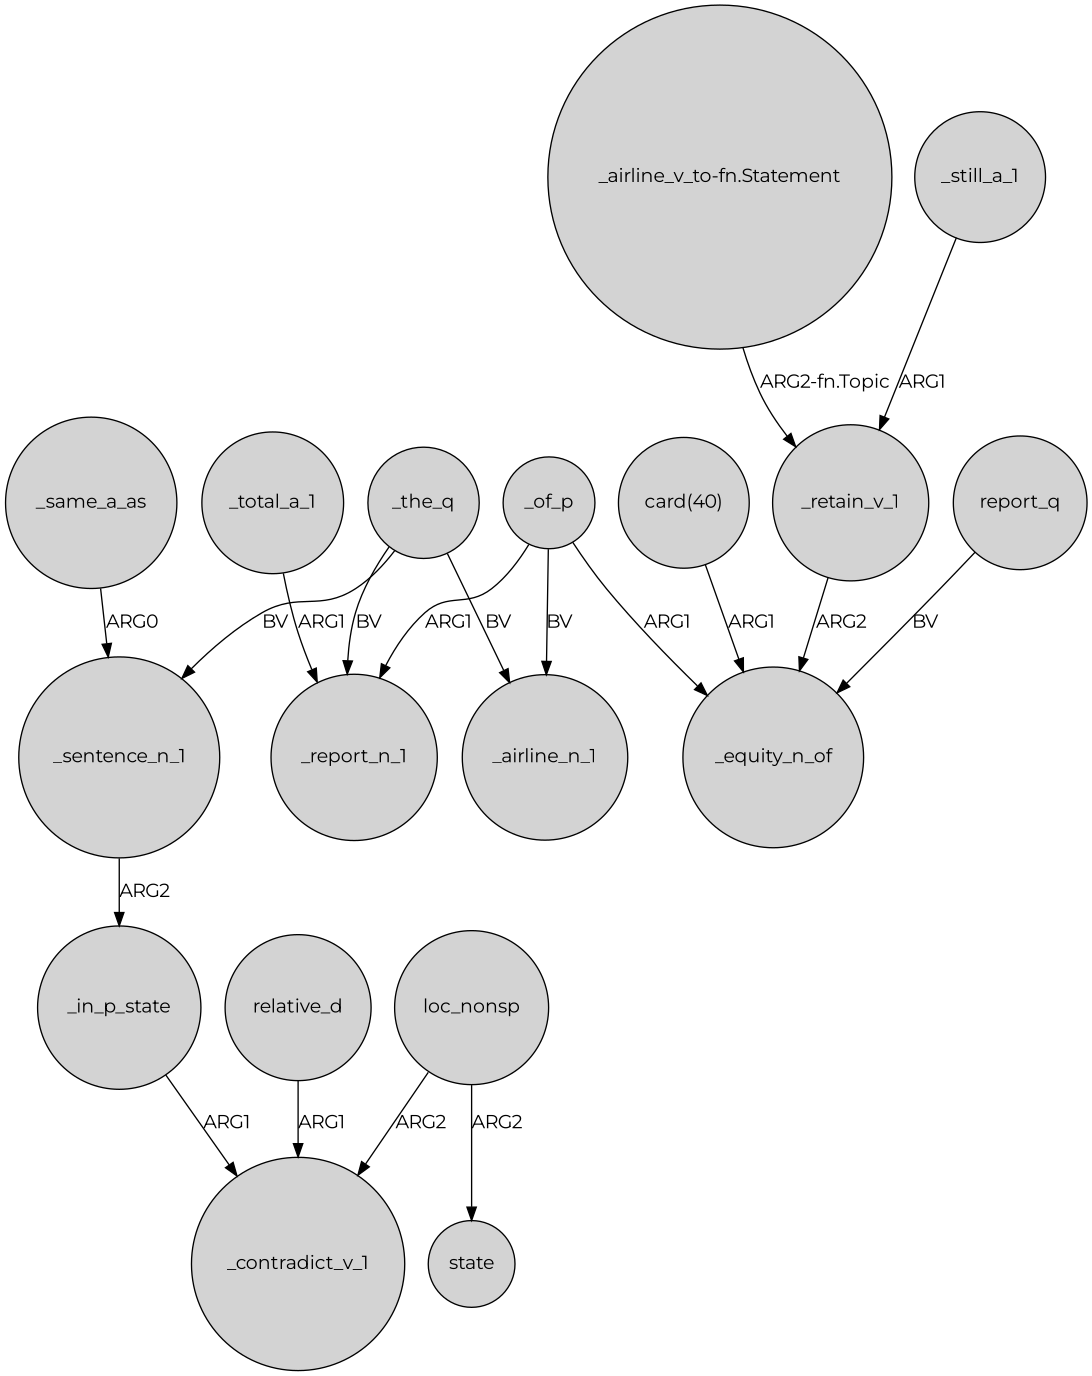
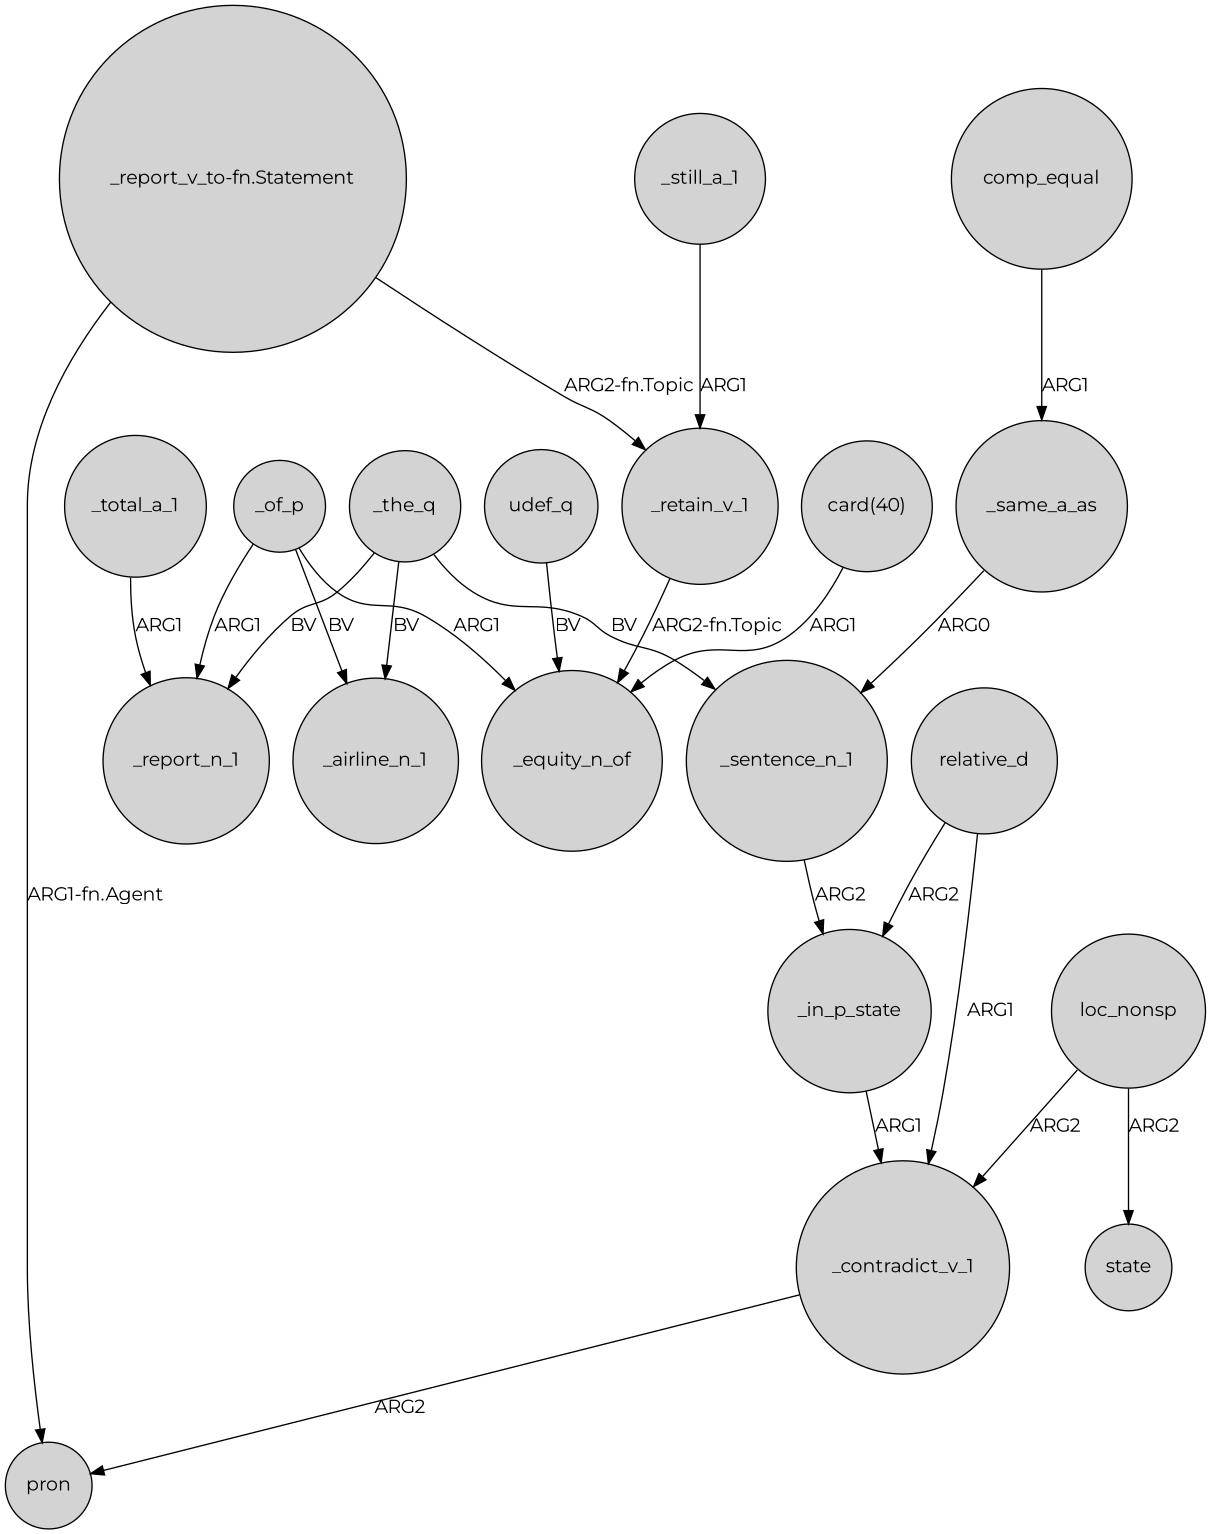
(720, 177) -> (233, 179)
none -> (1042, 179)
(1020, 503) -> (541, 506)
(842, 623) -> (717, 626)
none -> (915, 873)
none -> (49, 1486)
